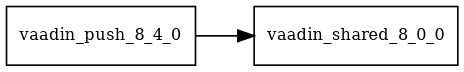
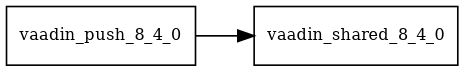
(356, 36) -> (356, 36)
